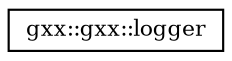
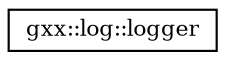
(116, 30) -> (113, 30)
